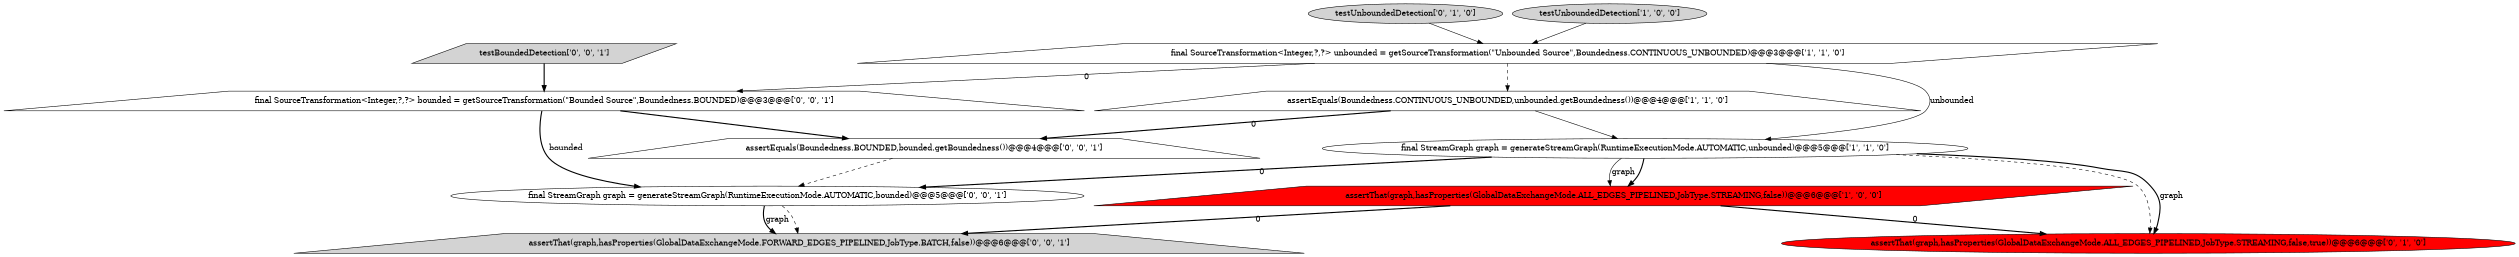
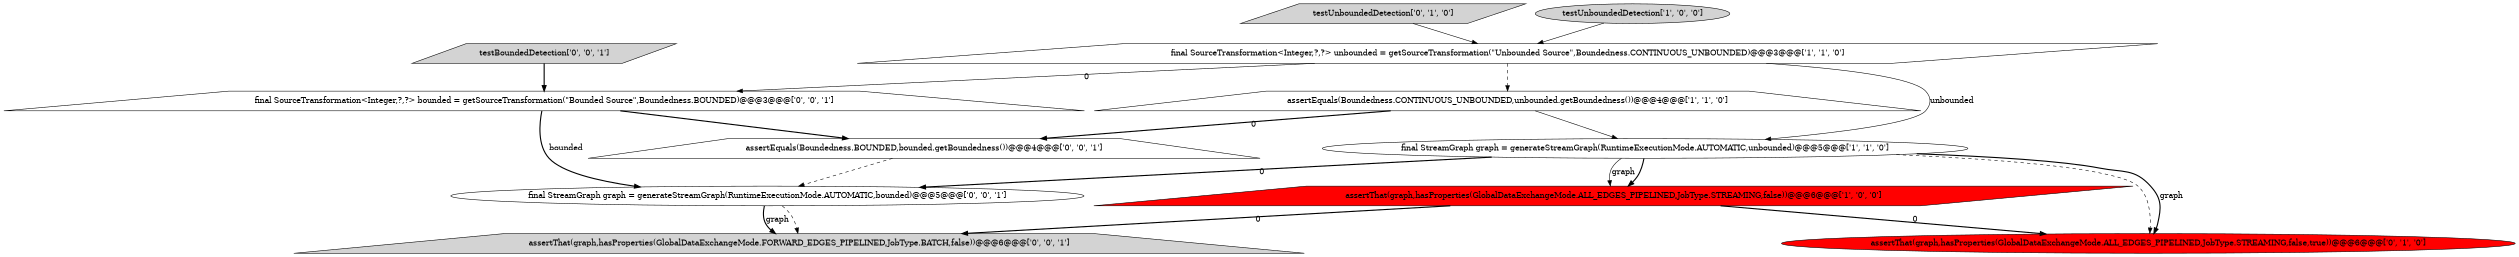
(1405, 14) -> (1383, 14)
